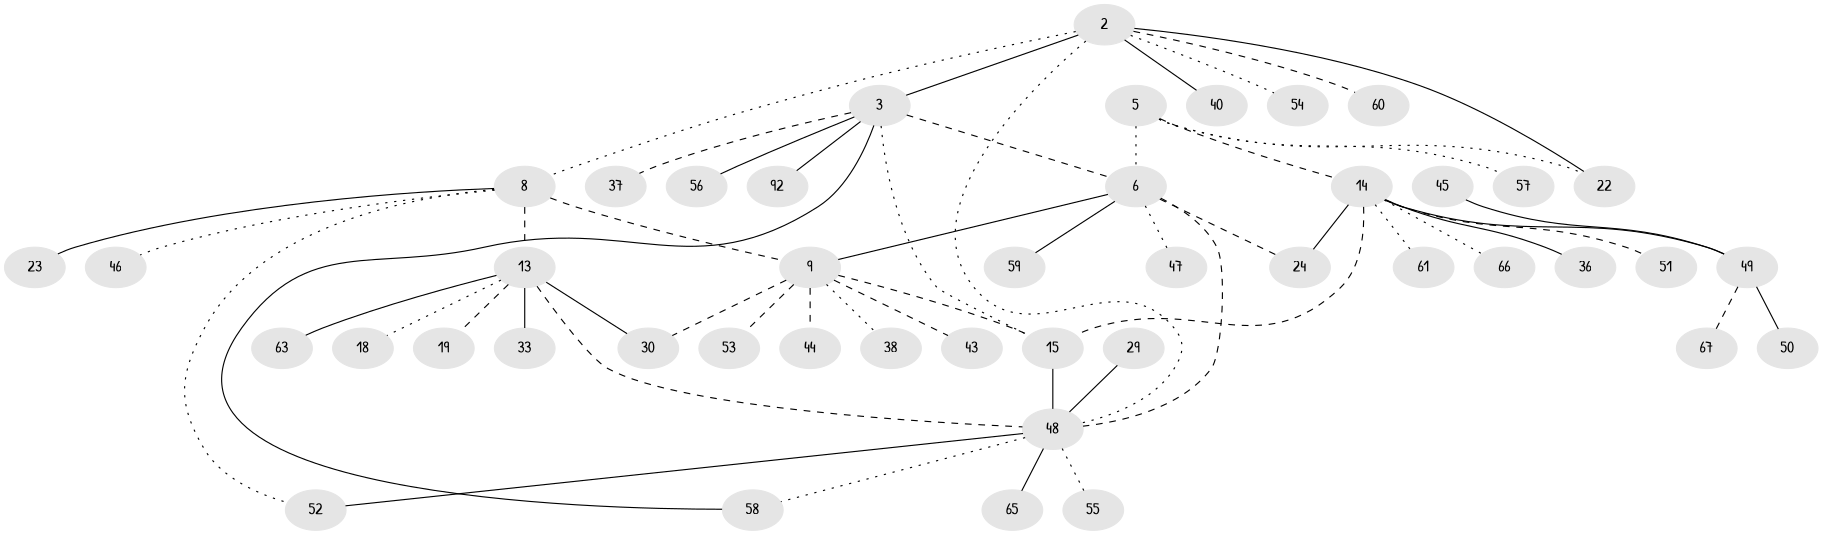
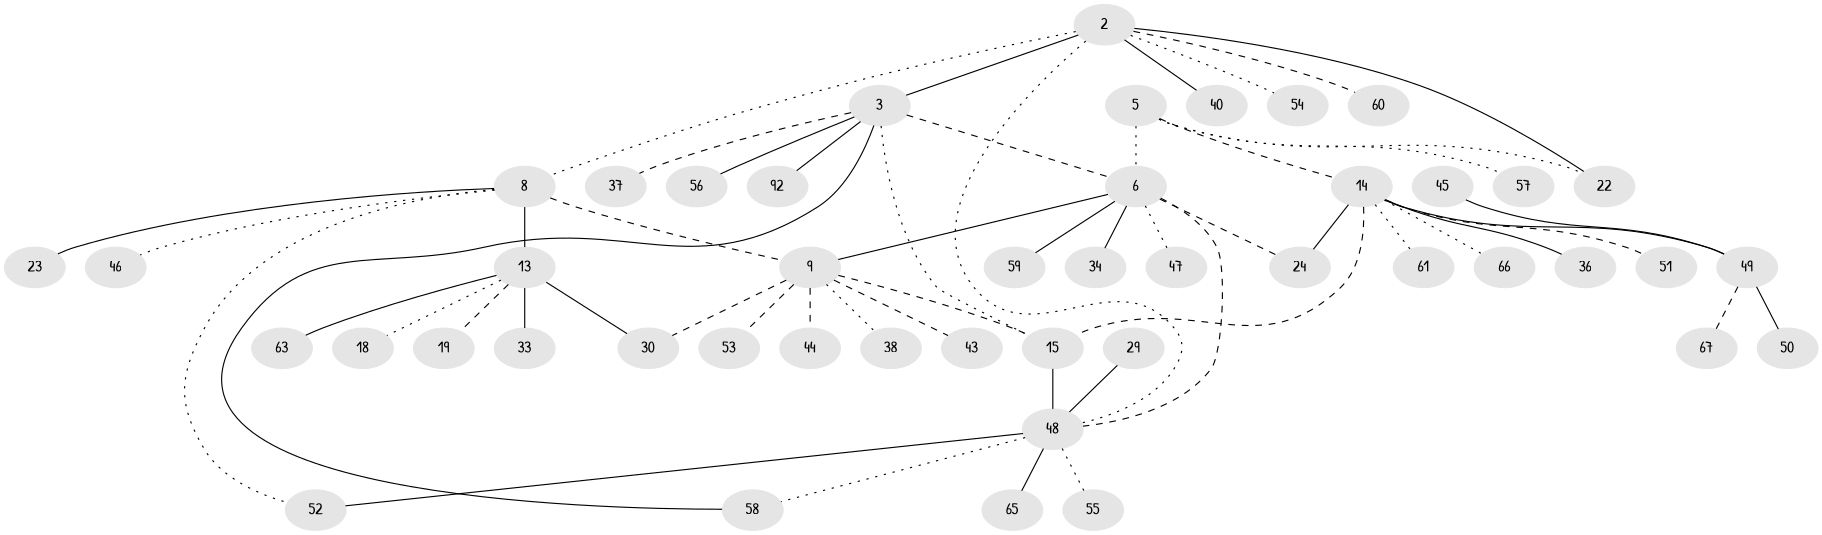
(525, 227) -> (525, 227)
none -> (1096, 267)
(759, 405) -> none
